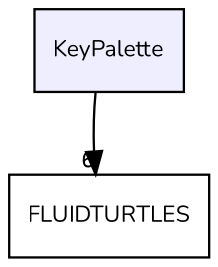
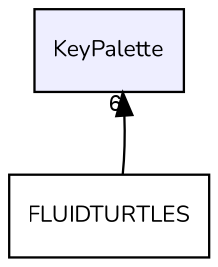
(94, 122) -> (125, 145)
